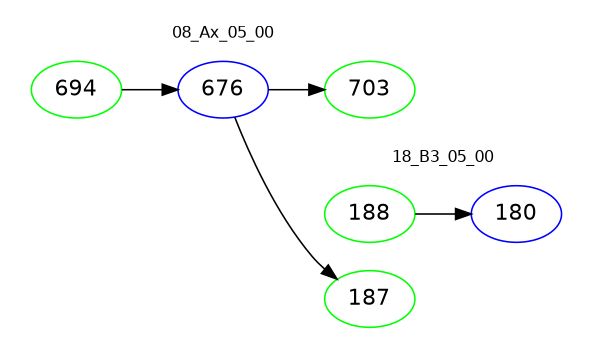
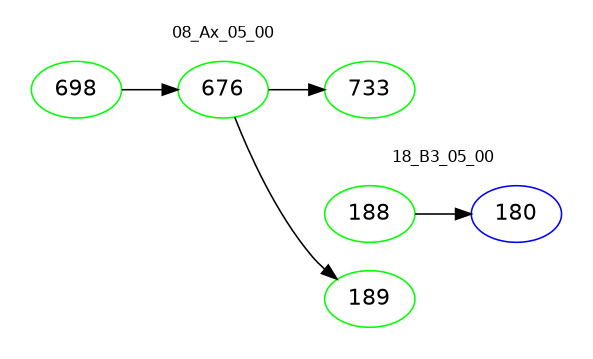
(76, 90) -> (76, 90)
(223, 90) -> (223, 90)
(370, 90) -> (370, 90)
(370, 299) -> (370, 299)
